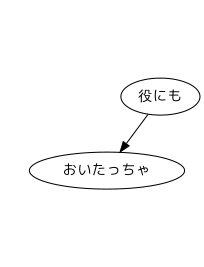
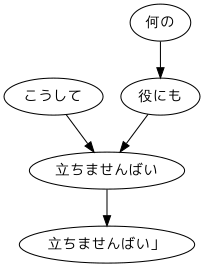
none -> (160, 23)
none -> (54, 97)
(107, 171) -> (107, 171)
none -> (107, 245)
